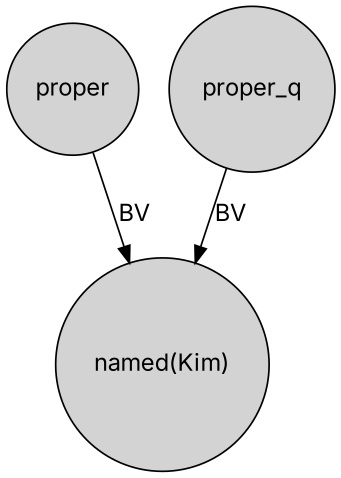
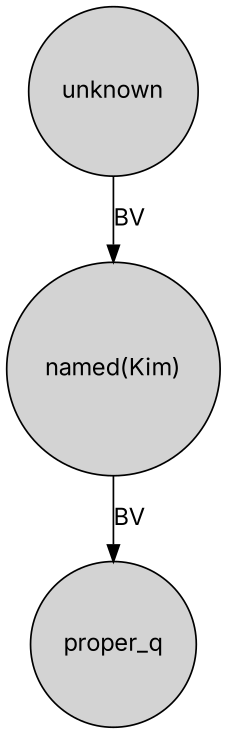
(73, 89) -> (113, 91)
(214, 207) -> (113, 510)
